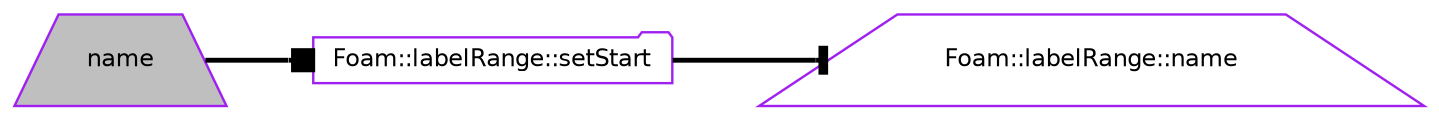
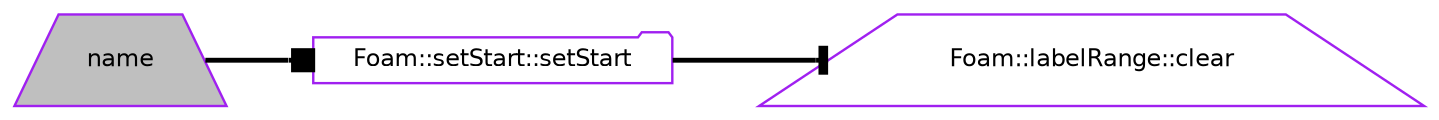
(493, 60) -> (493, 60)
(1092, 60) -> (1092, 60)
